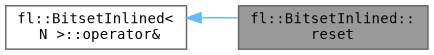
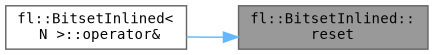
(220, 18) -> (205, 37)
